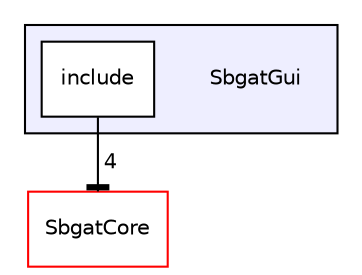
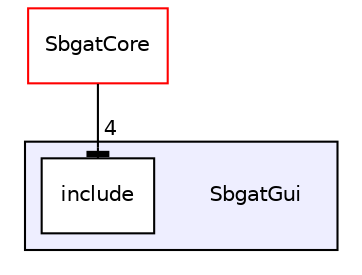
(98, 149) -> (98, 116)
